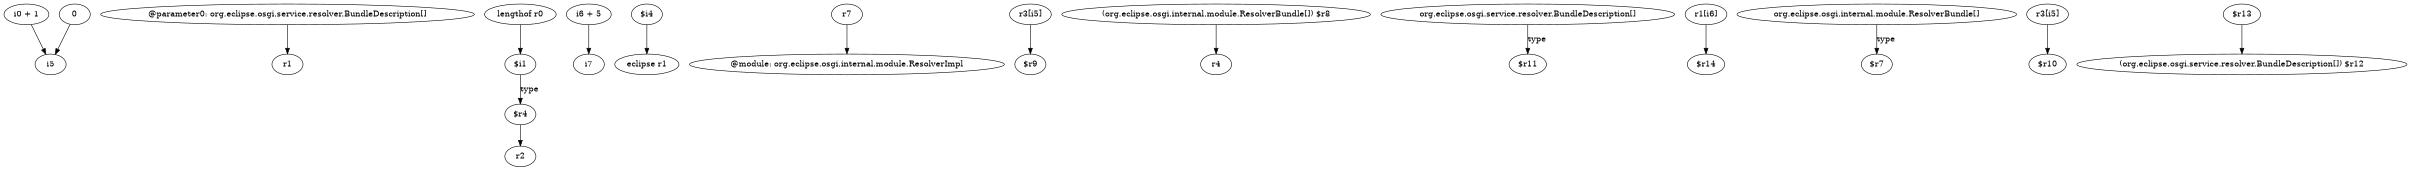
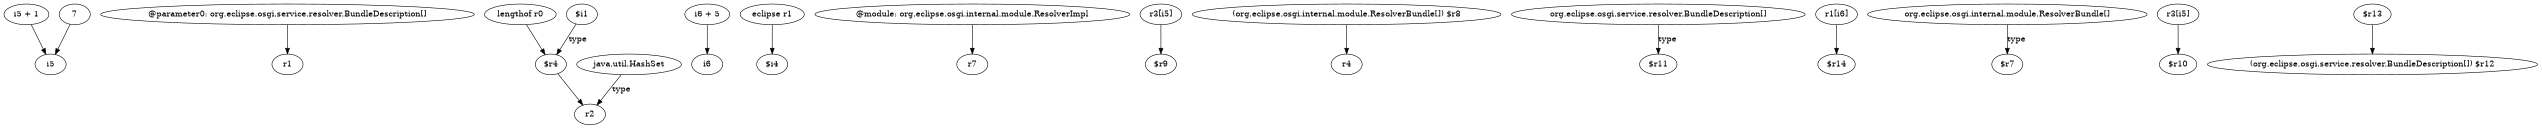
(26, 14) -> (26, 14)
(75, 14) -> (75, 14)
(520, 37) -> (534, 37)
(647, 37) -> (772, 37)
(847, 37) -> (972, 37)
(589, 64) -> (707, 64)
none -> (629, 64)
